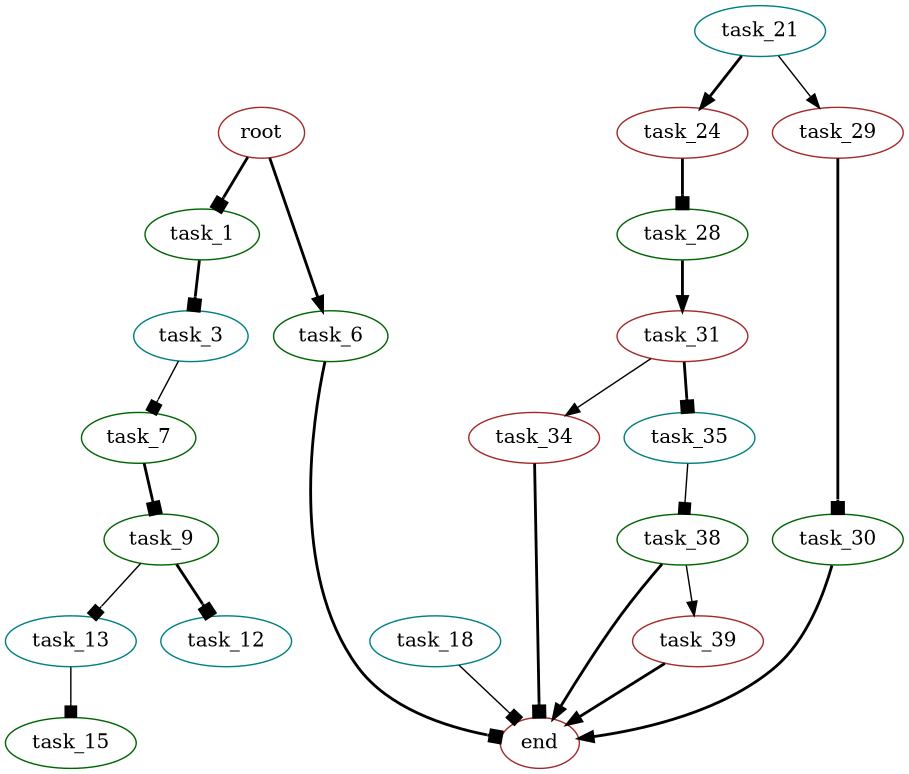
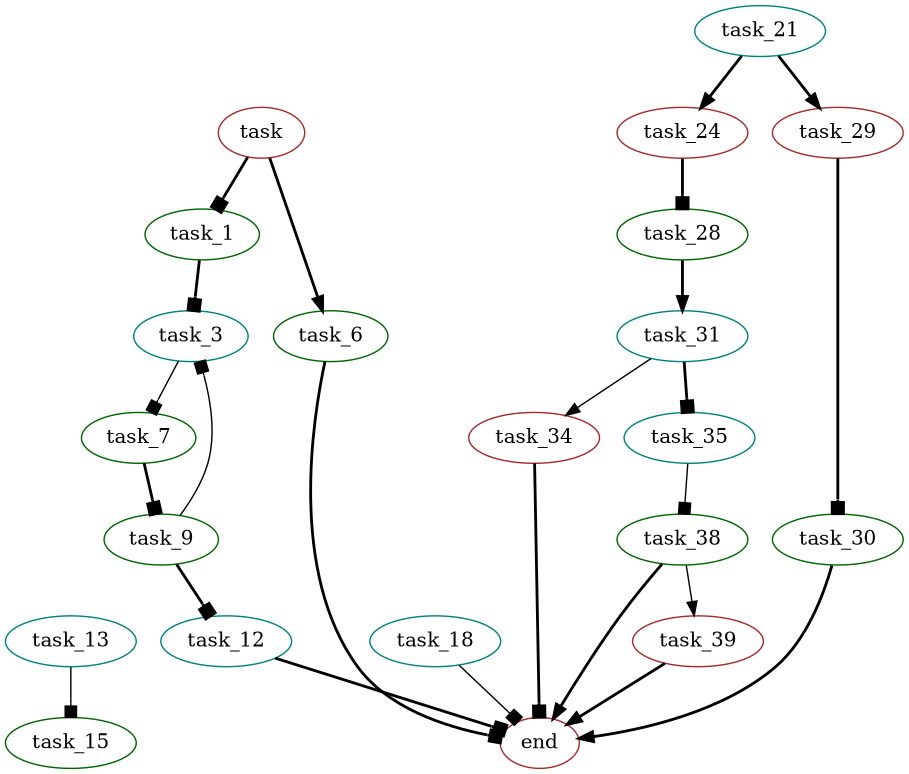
(795, 76) -> (795, 76)
(262, 133) -> (262, 133)
(682, 336) -> (682, 336)
(121, 585) -> (211, 449)
none -> (362, 685)
